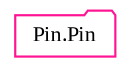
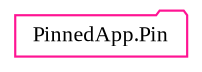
(65, 36) -> (101, 36)
